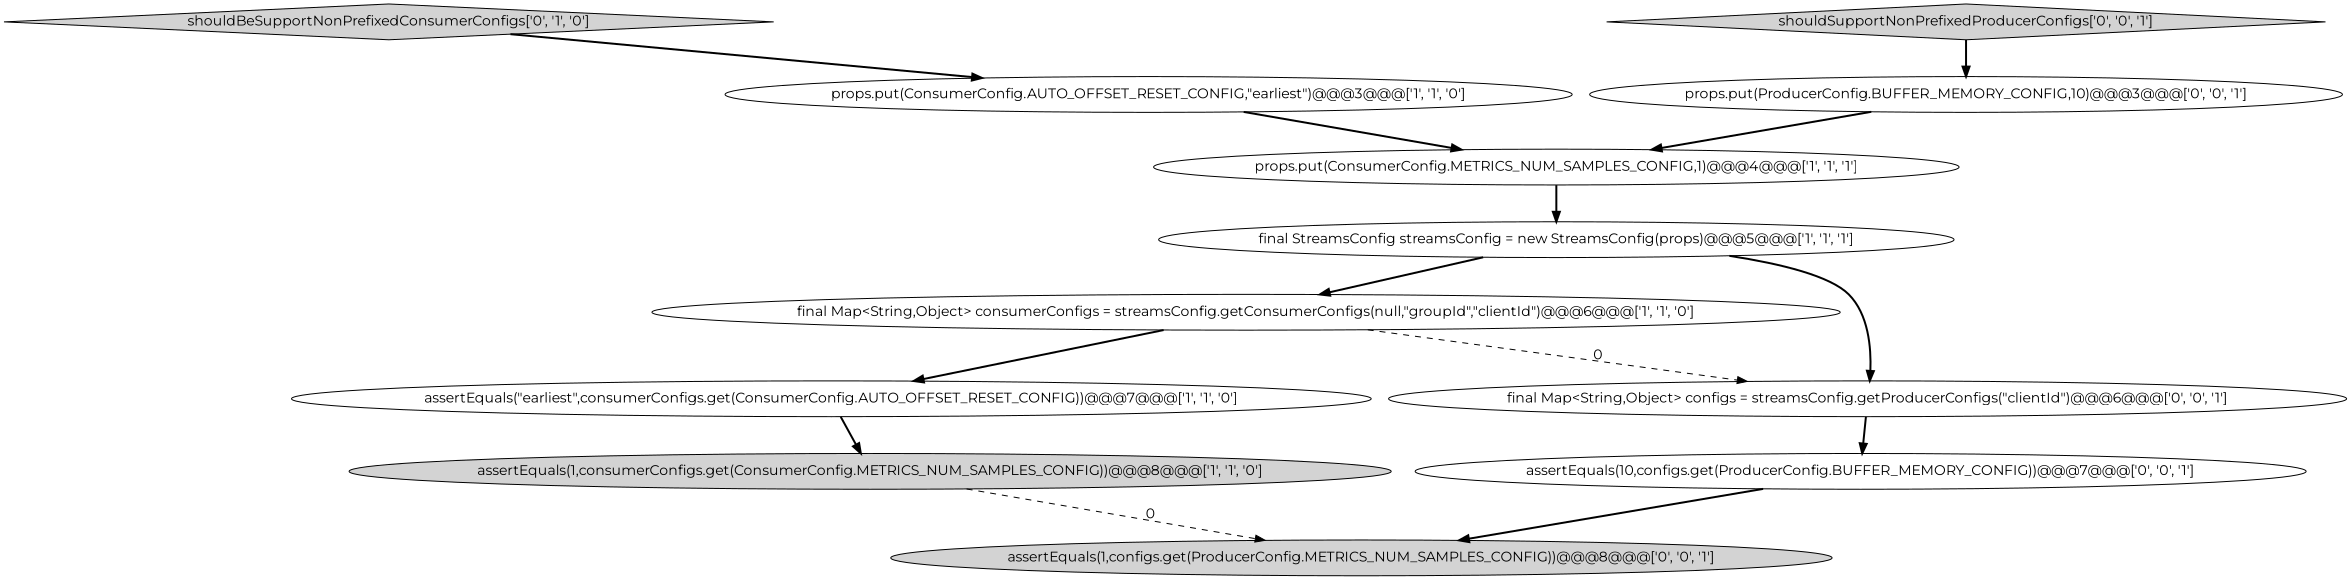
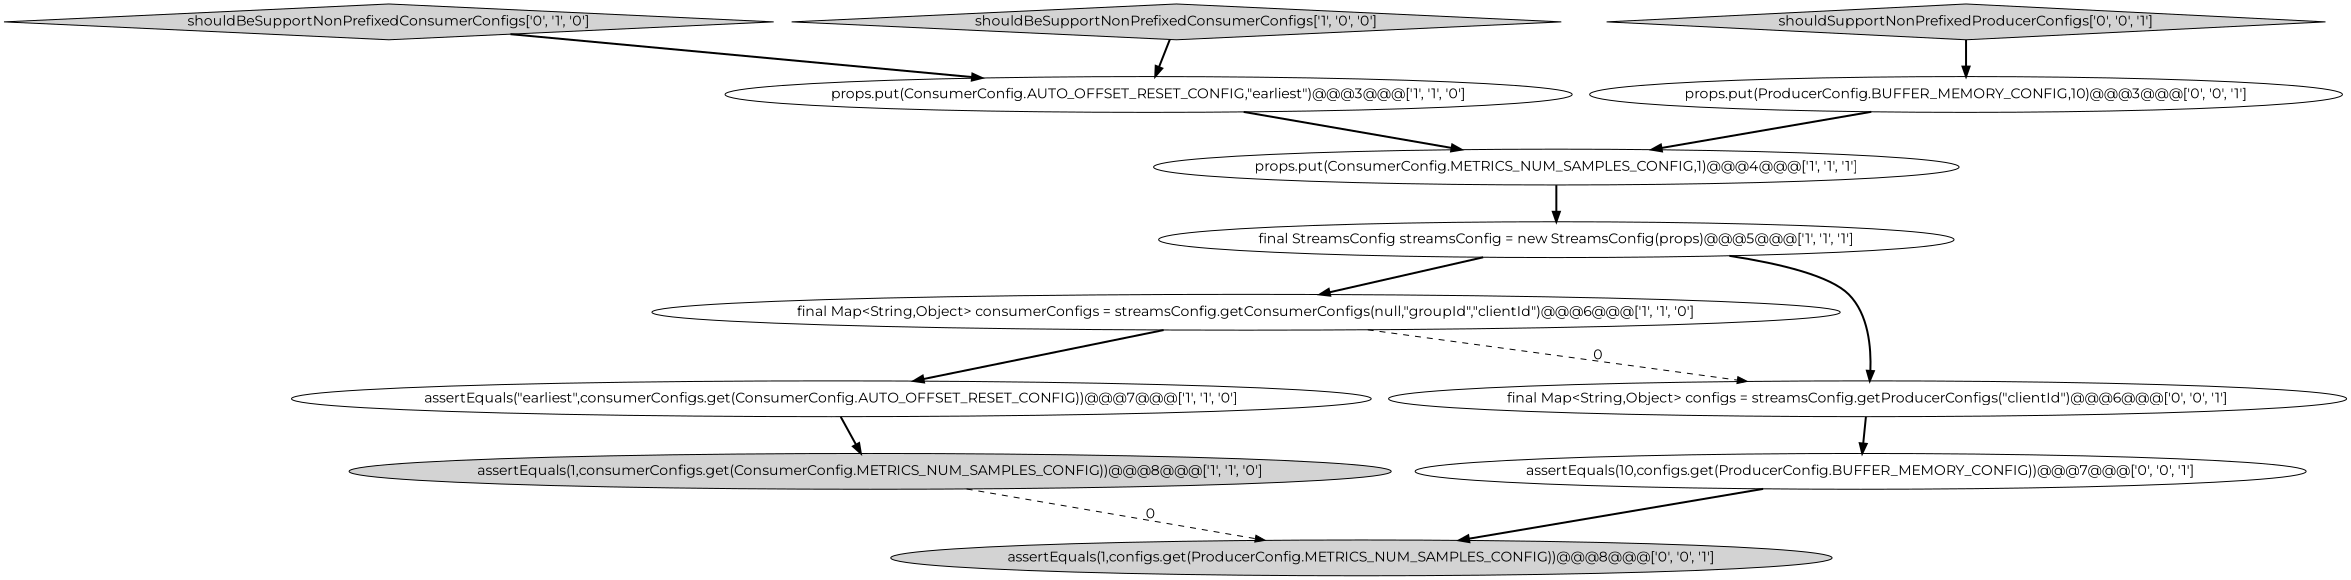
none -> (1176, 22)
